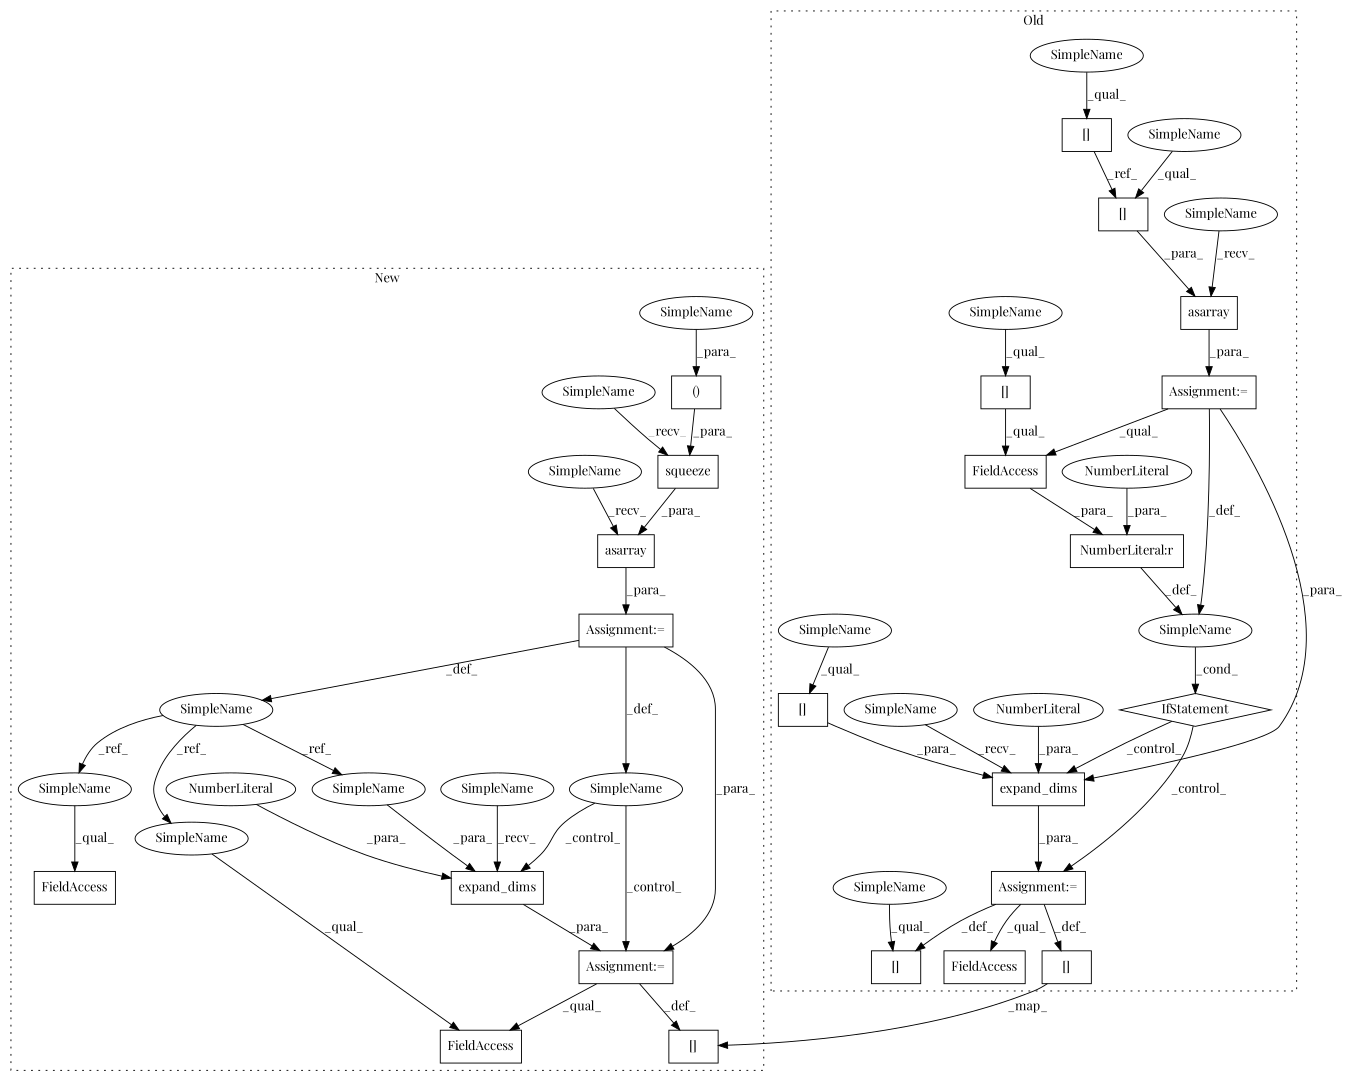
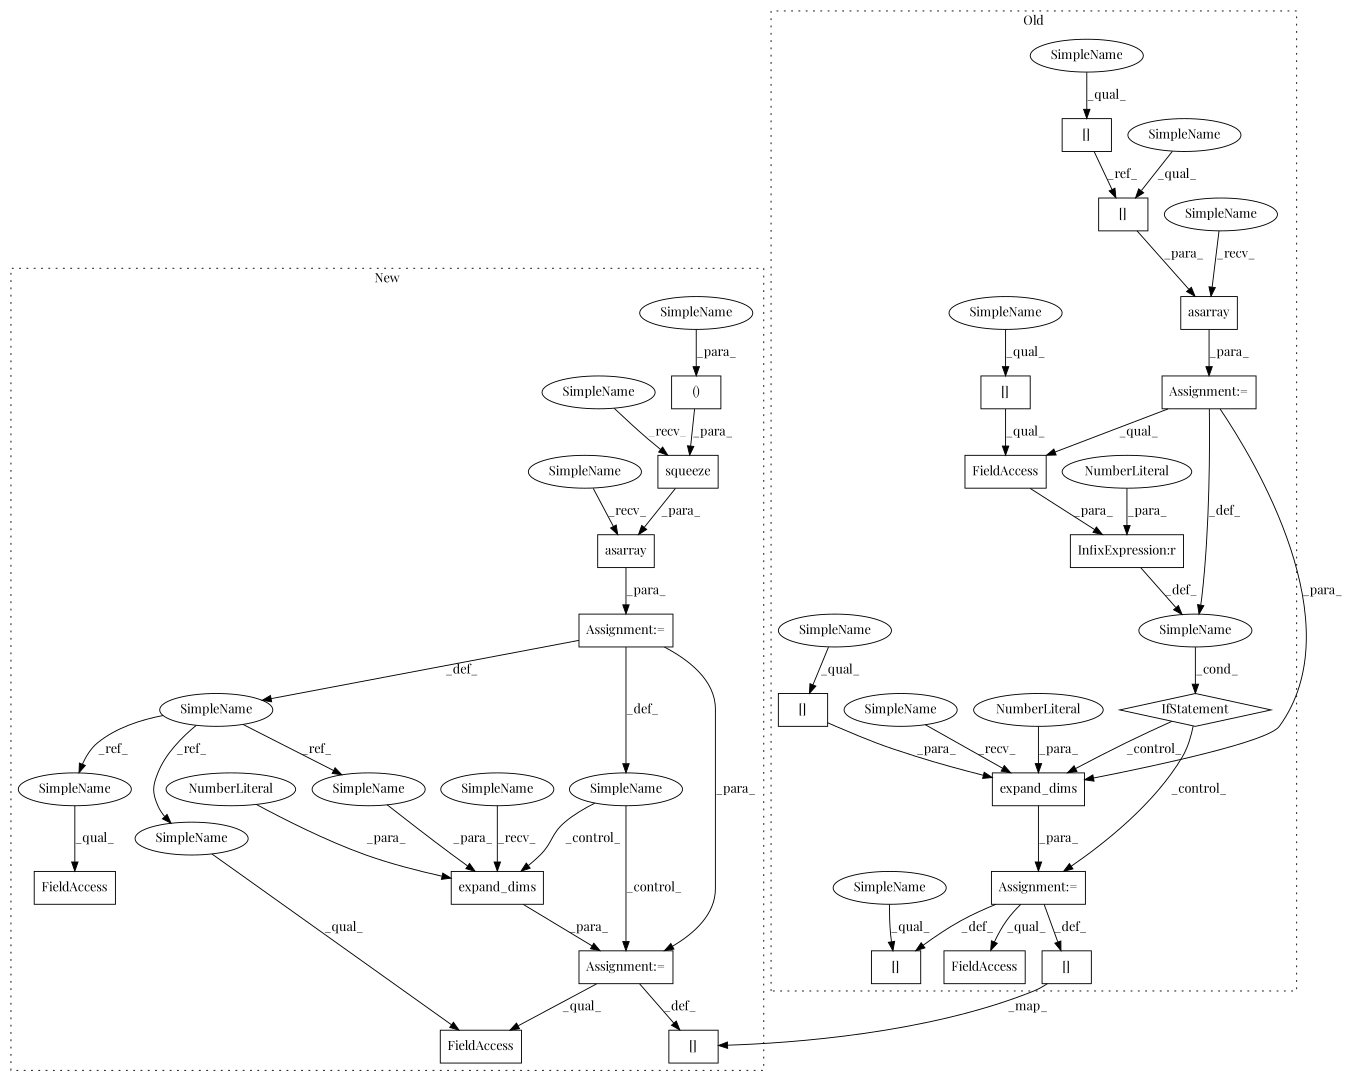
(1127, 551) -> (1127, 551)
